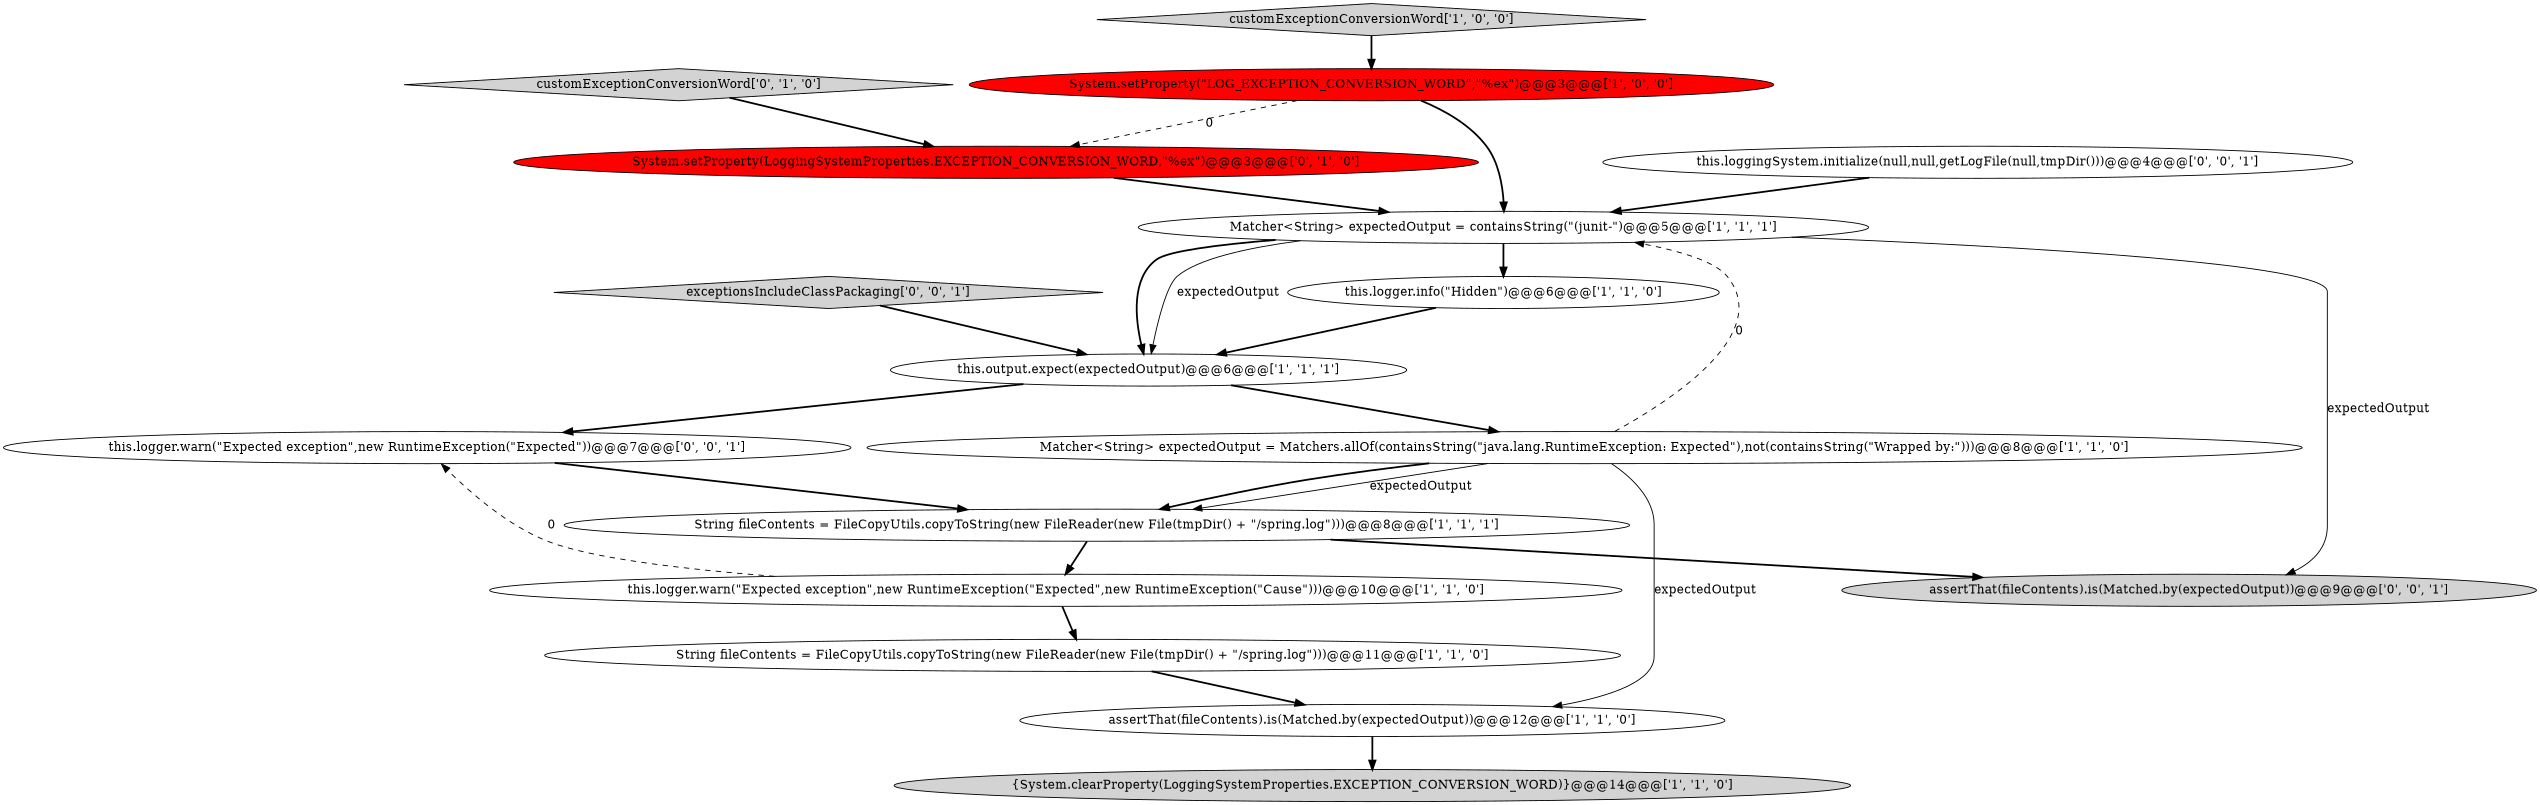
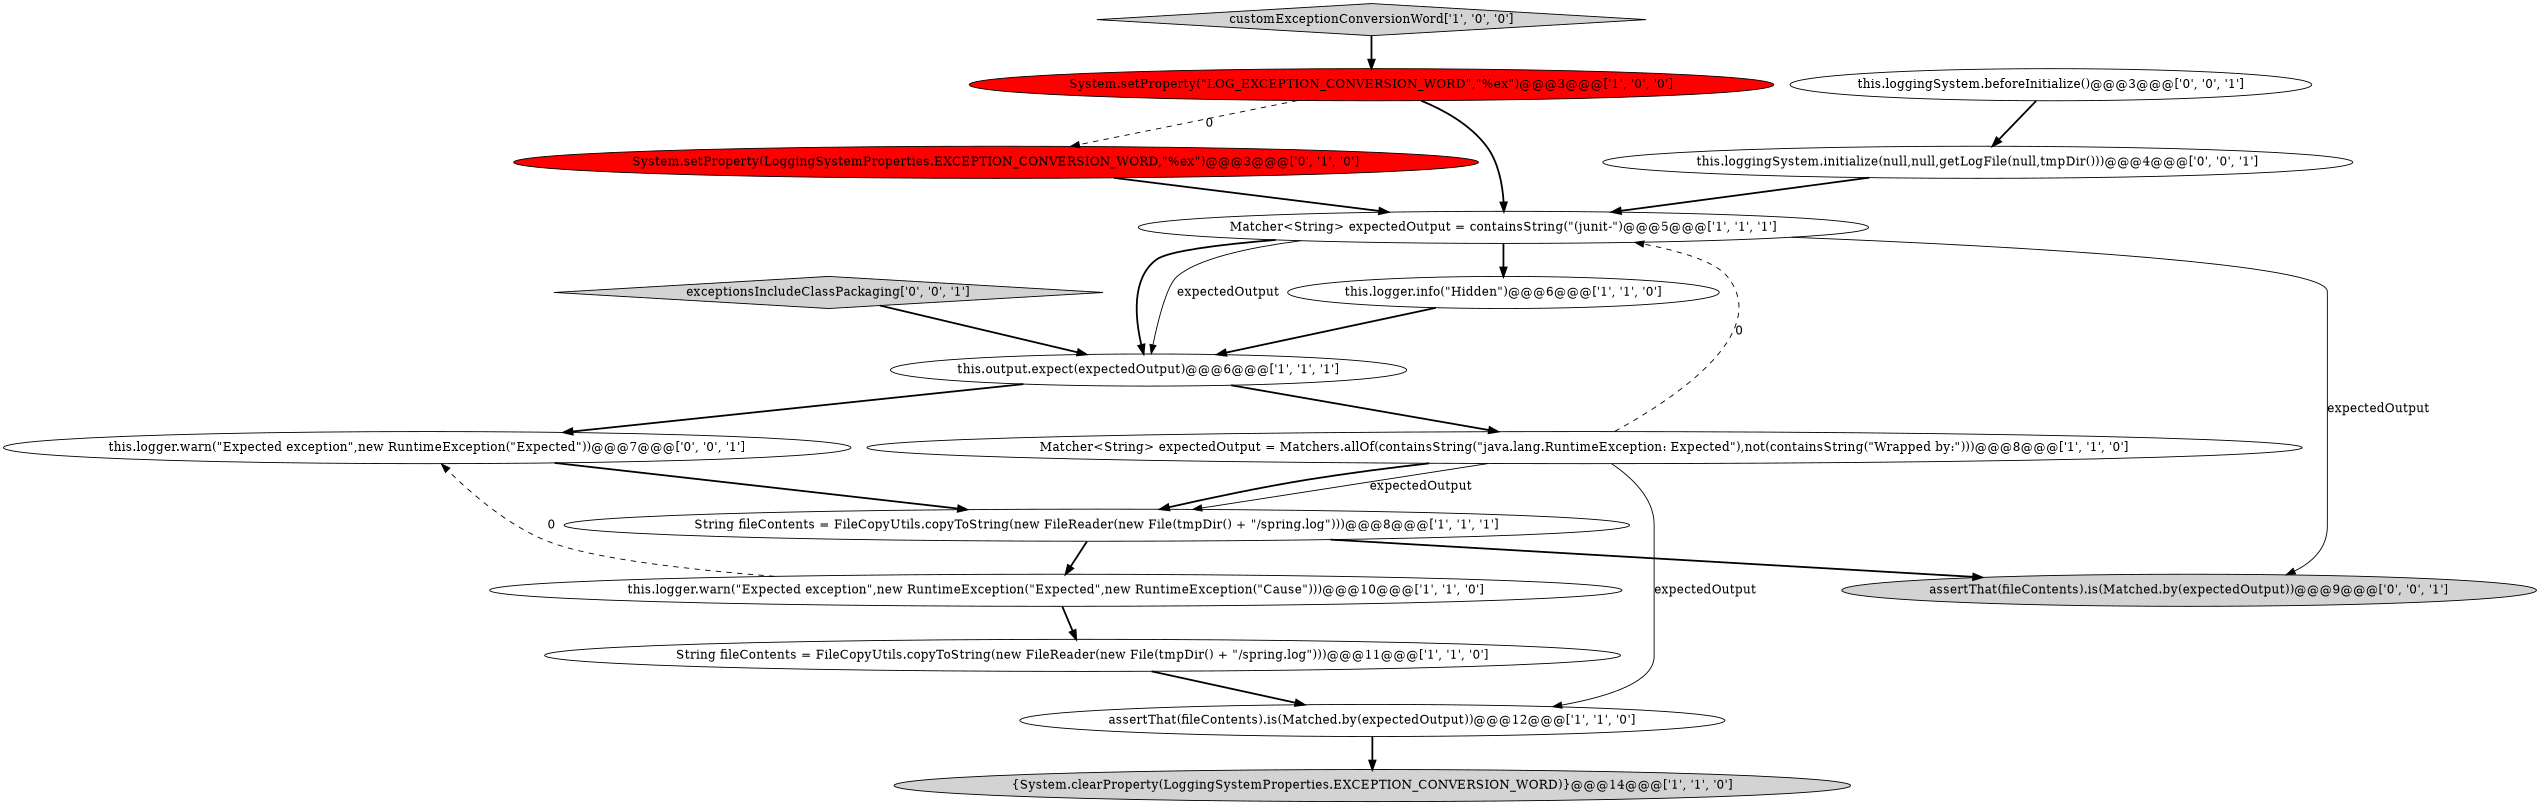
(679, 85) -> none
none -> (2051, 85)
